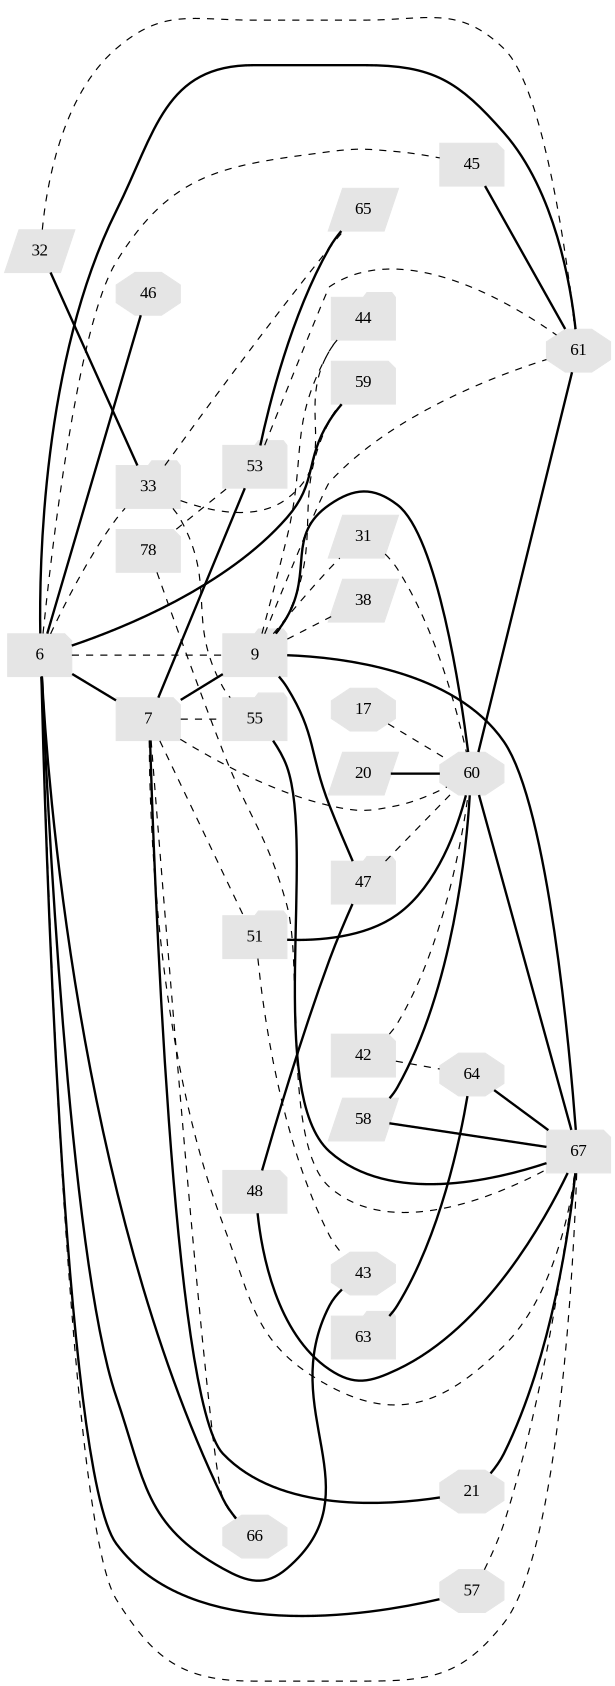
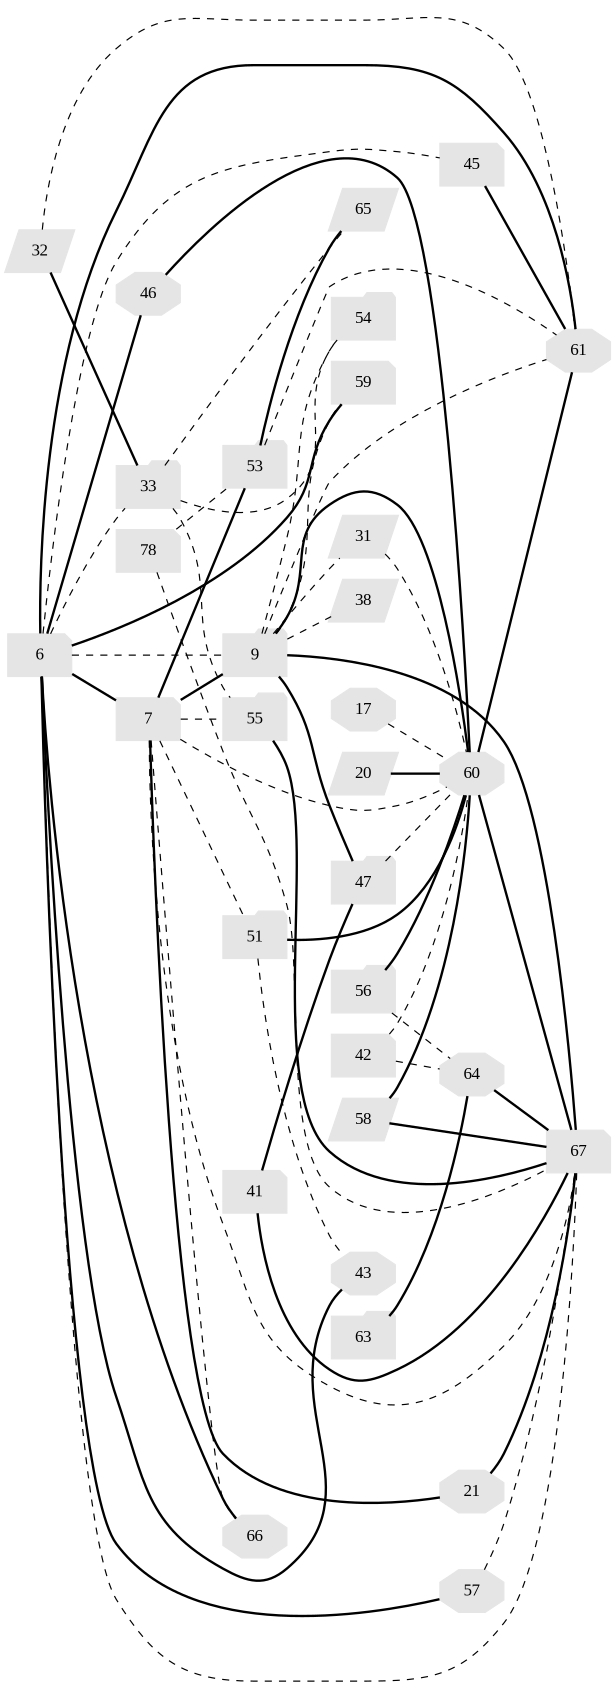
(363, 319) -> (363, 319)
none -> (435, 325)
none -> (363, 992)
(255, 1192) -> (255, 1192)
